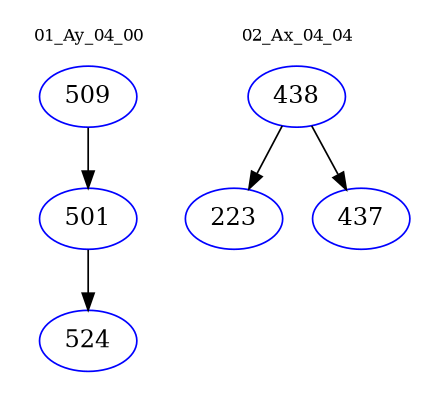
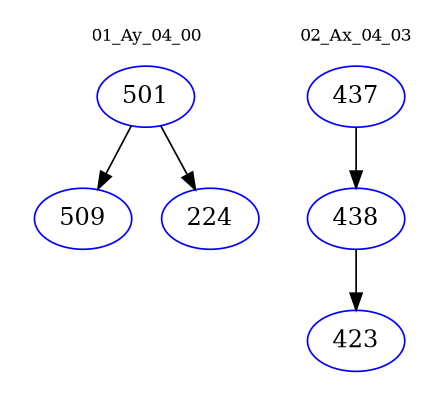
(298, 36) -> (356, 36)
(88, 149) -> (119, 150)
(325, 150) -> (356, 149)
(234, 219) -> (356, 341)
(88, 341) -> (210, 219)
